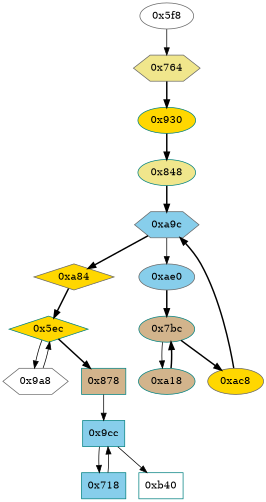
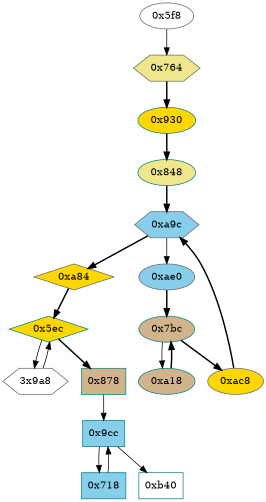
(36, 381) -> (36, 381)
